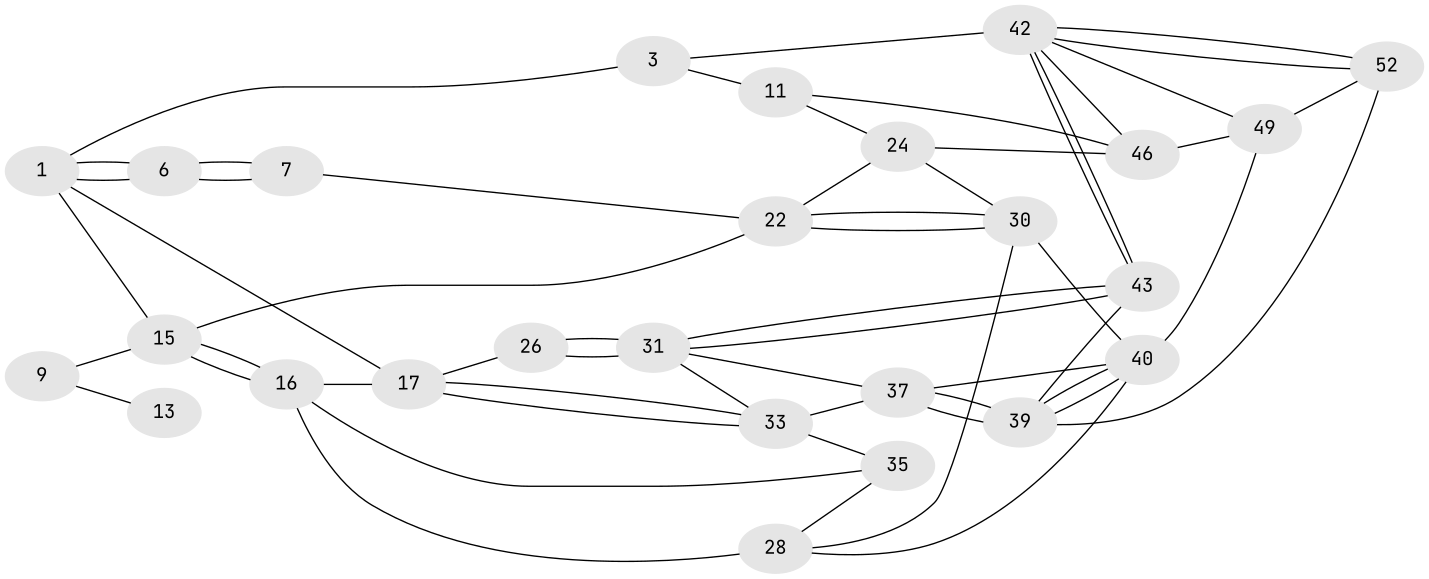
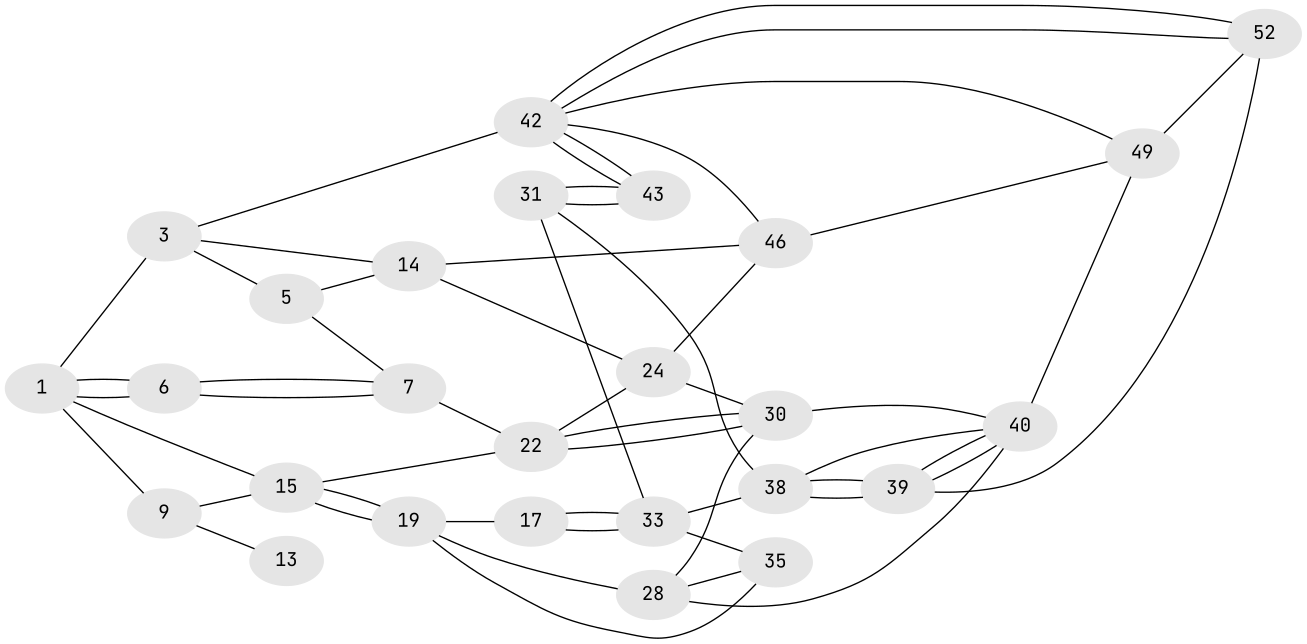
(776, 92) -> (409, 266)
(226, 278) -> (103, 451)
none -> (287, 299)
(531, 348) -> none
(1079, 353) -> none
(287, 384) -> (409, 522)
(898, 393) -> (776, 489)
